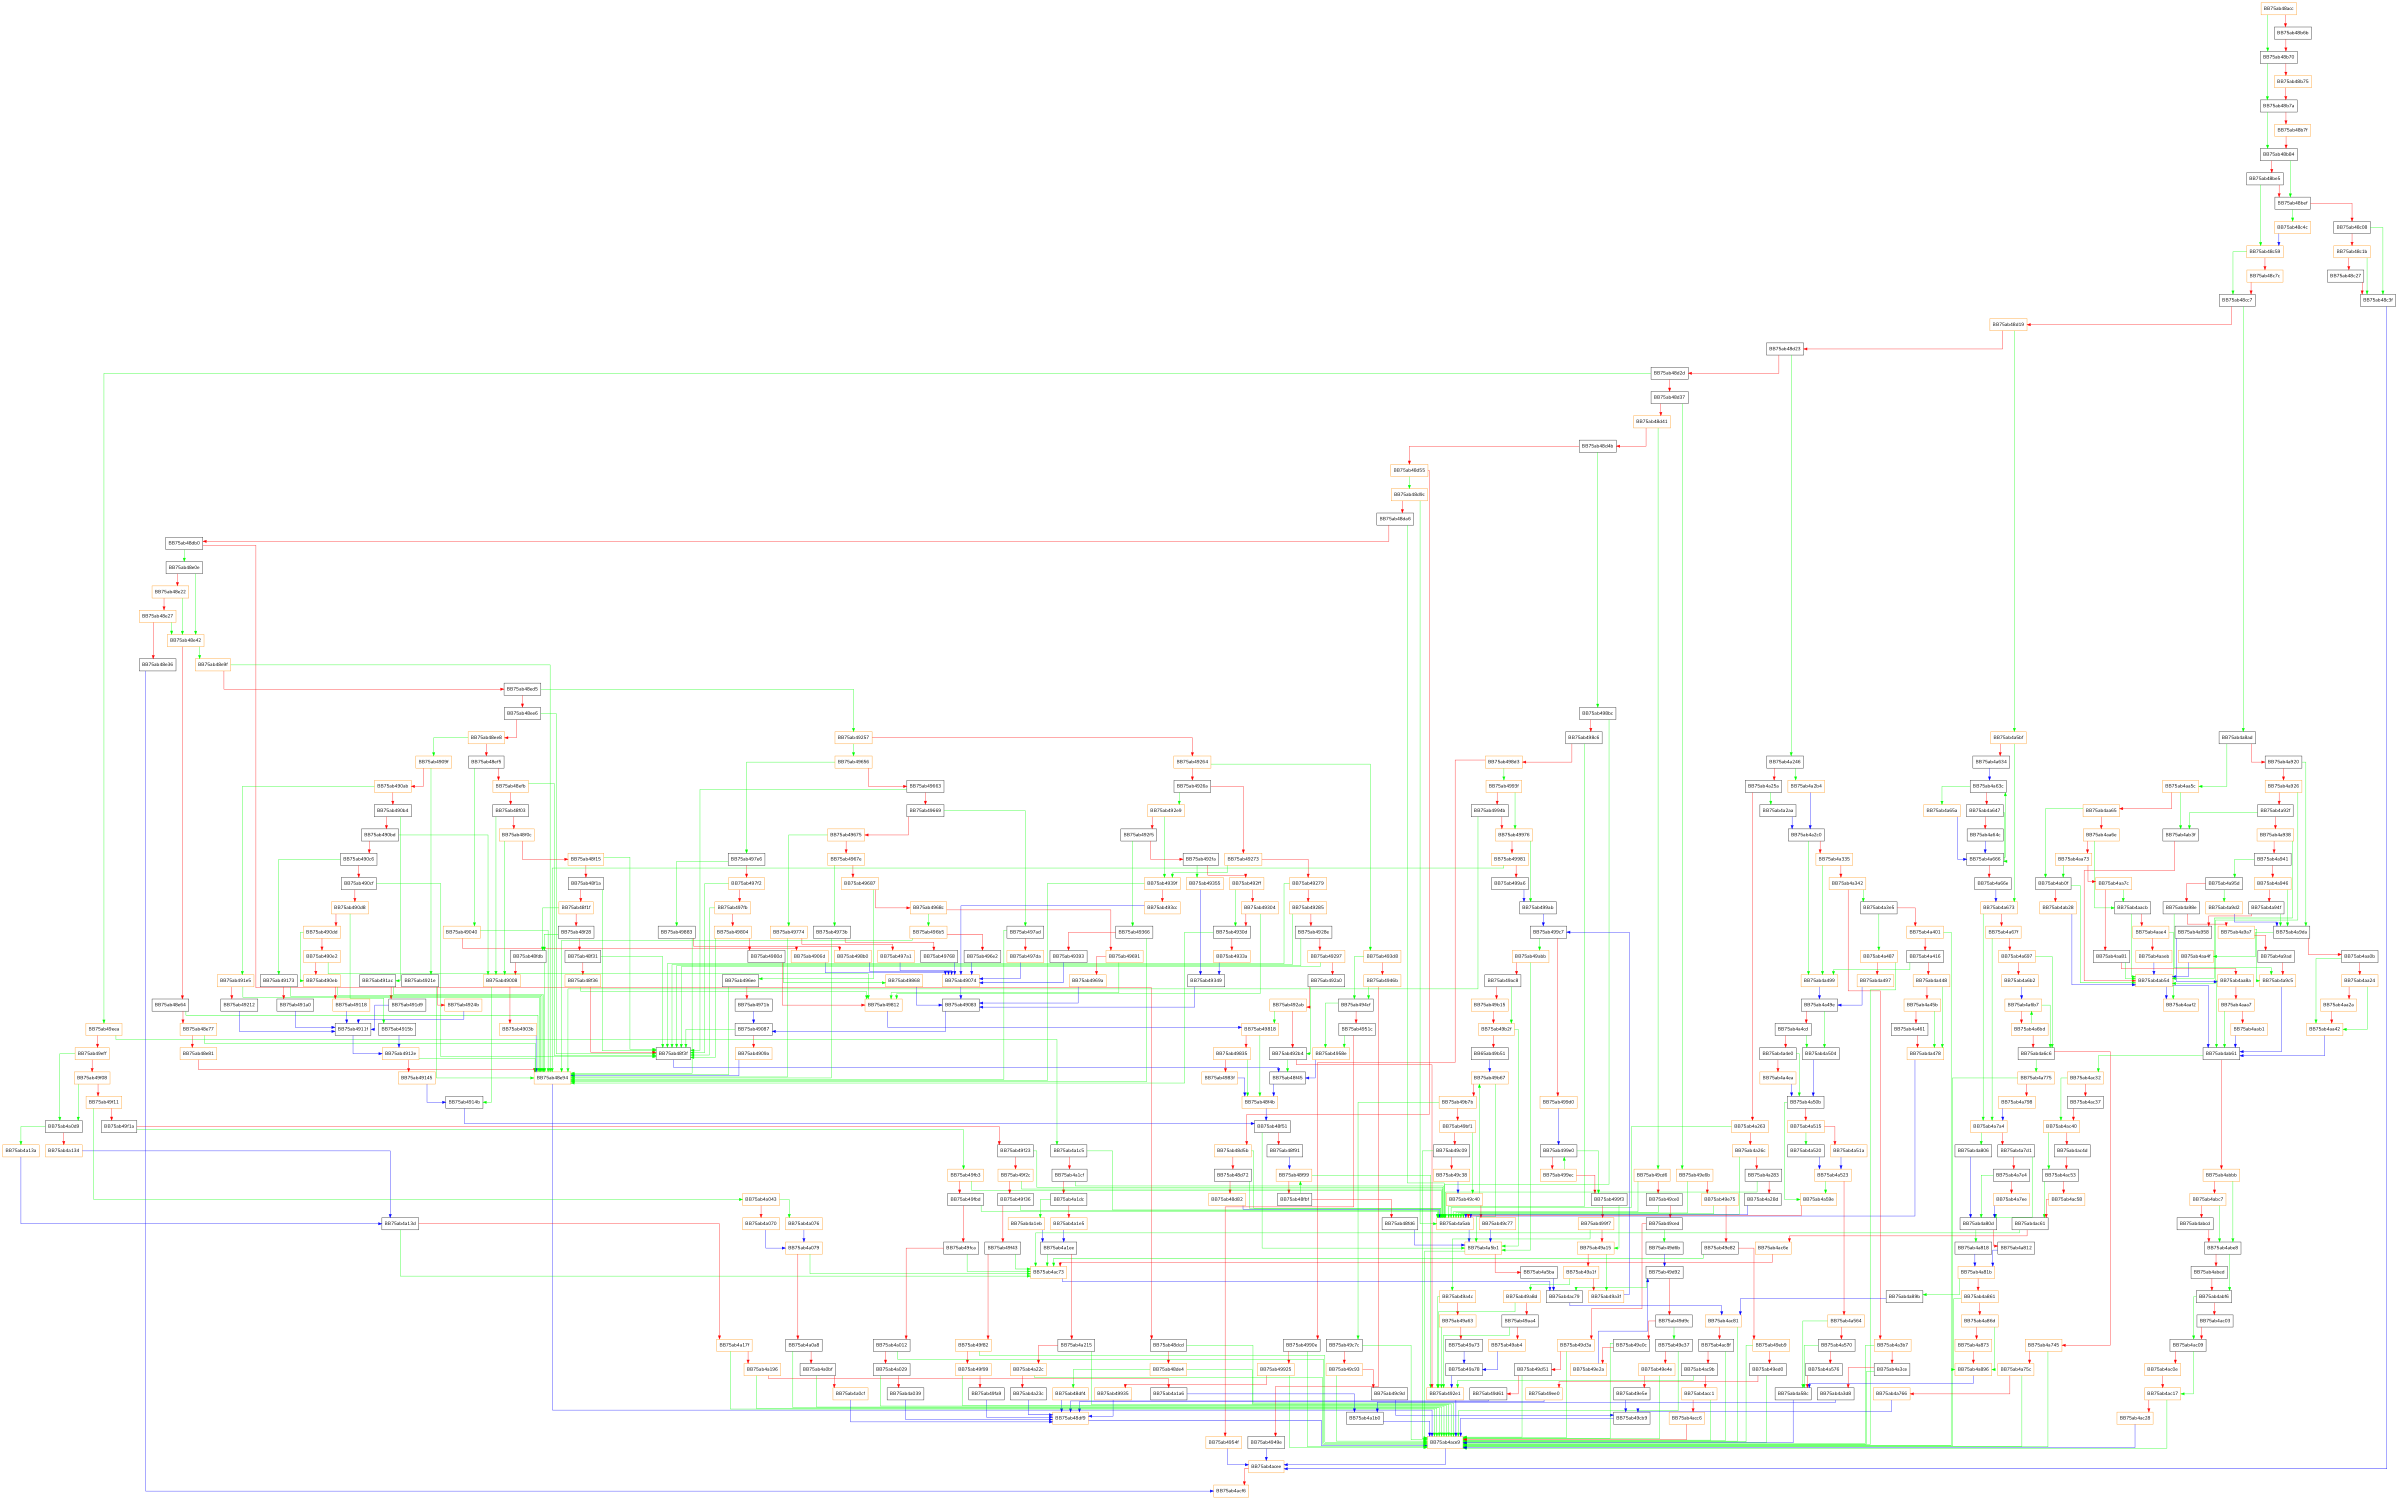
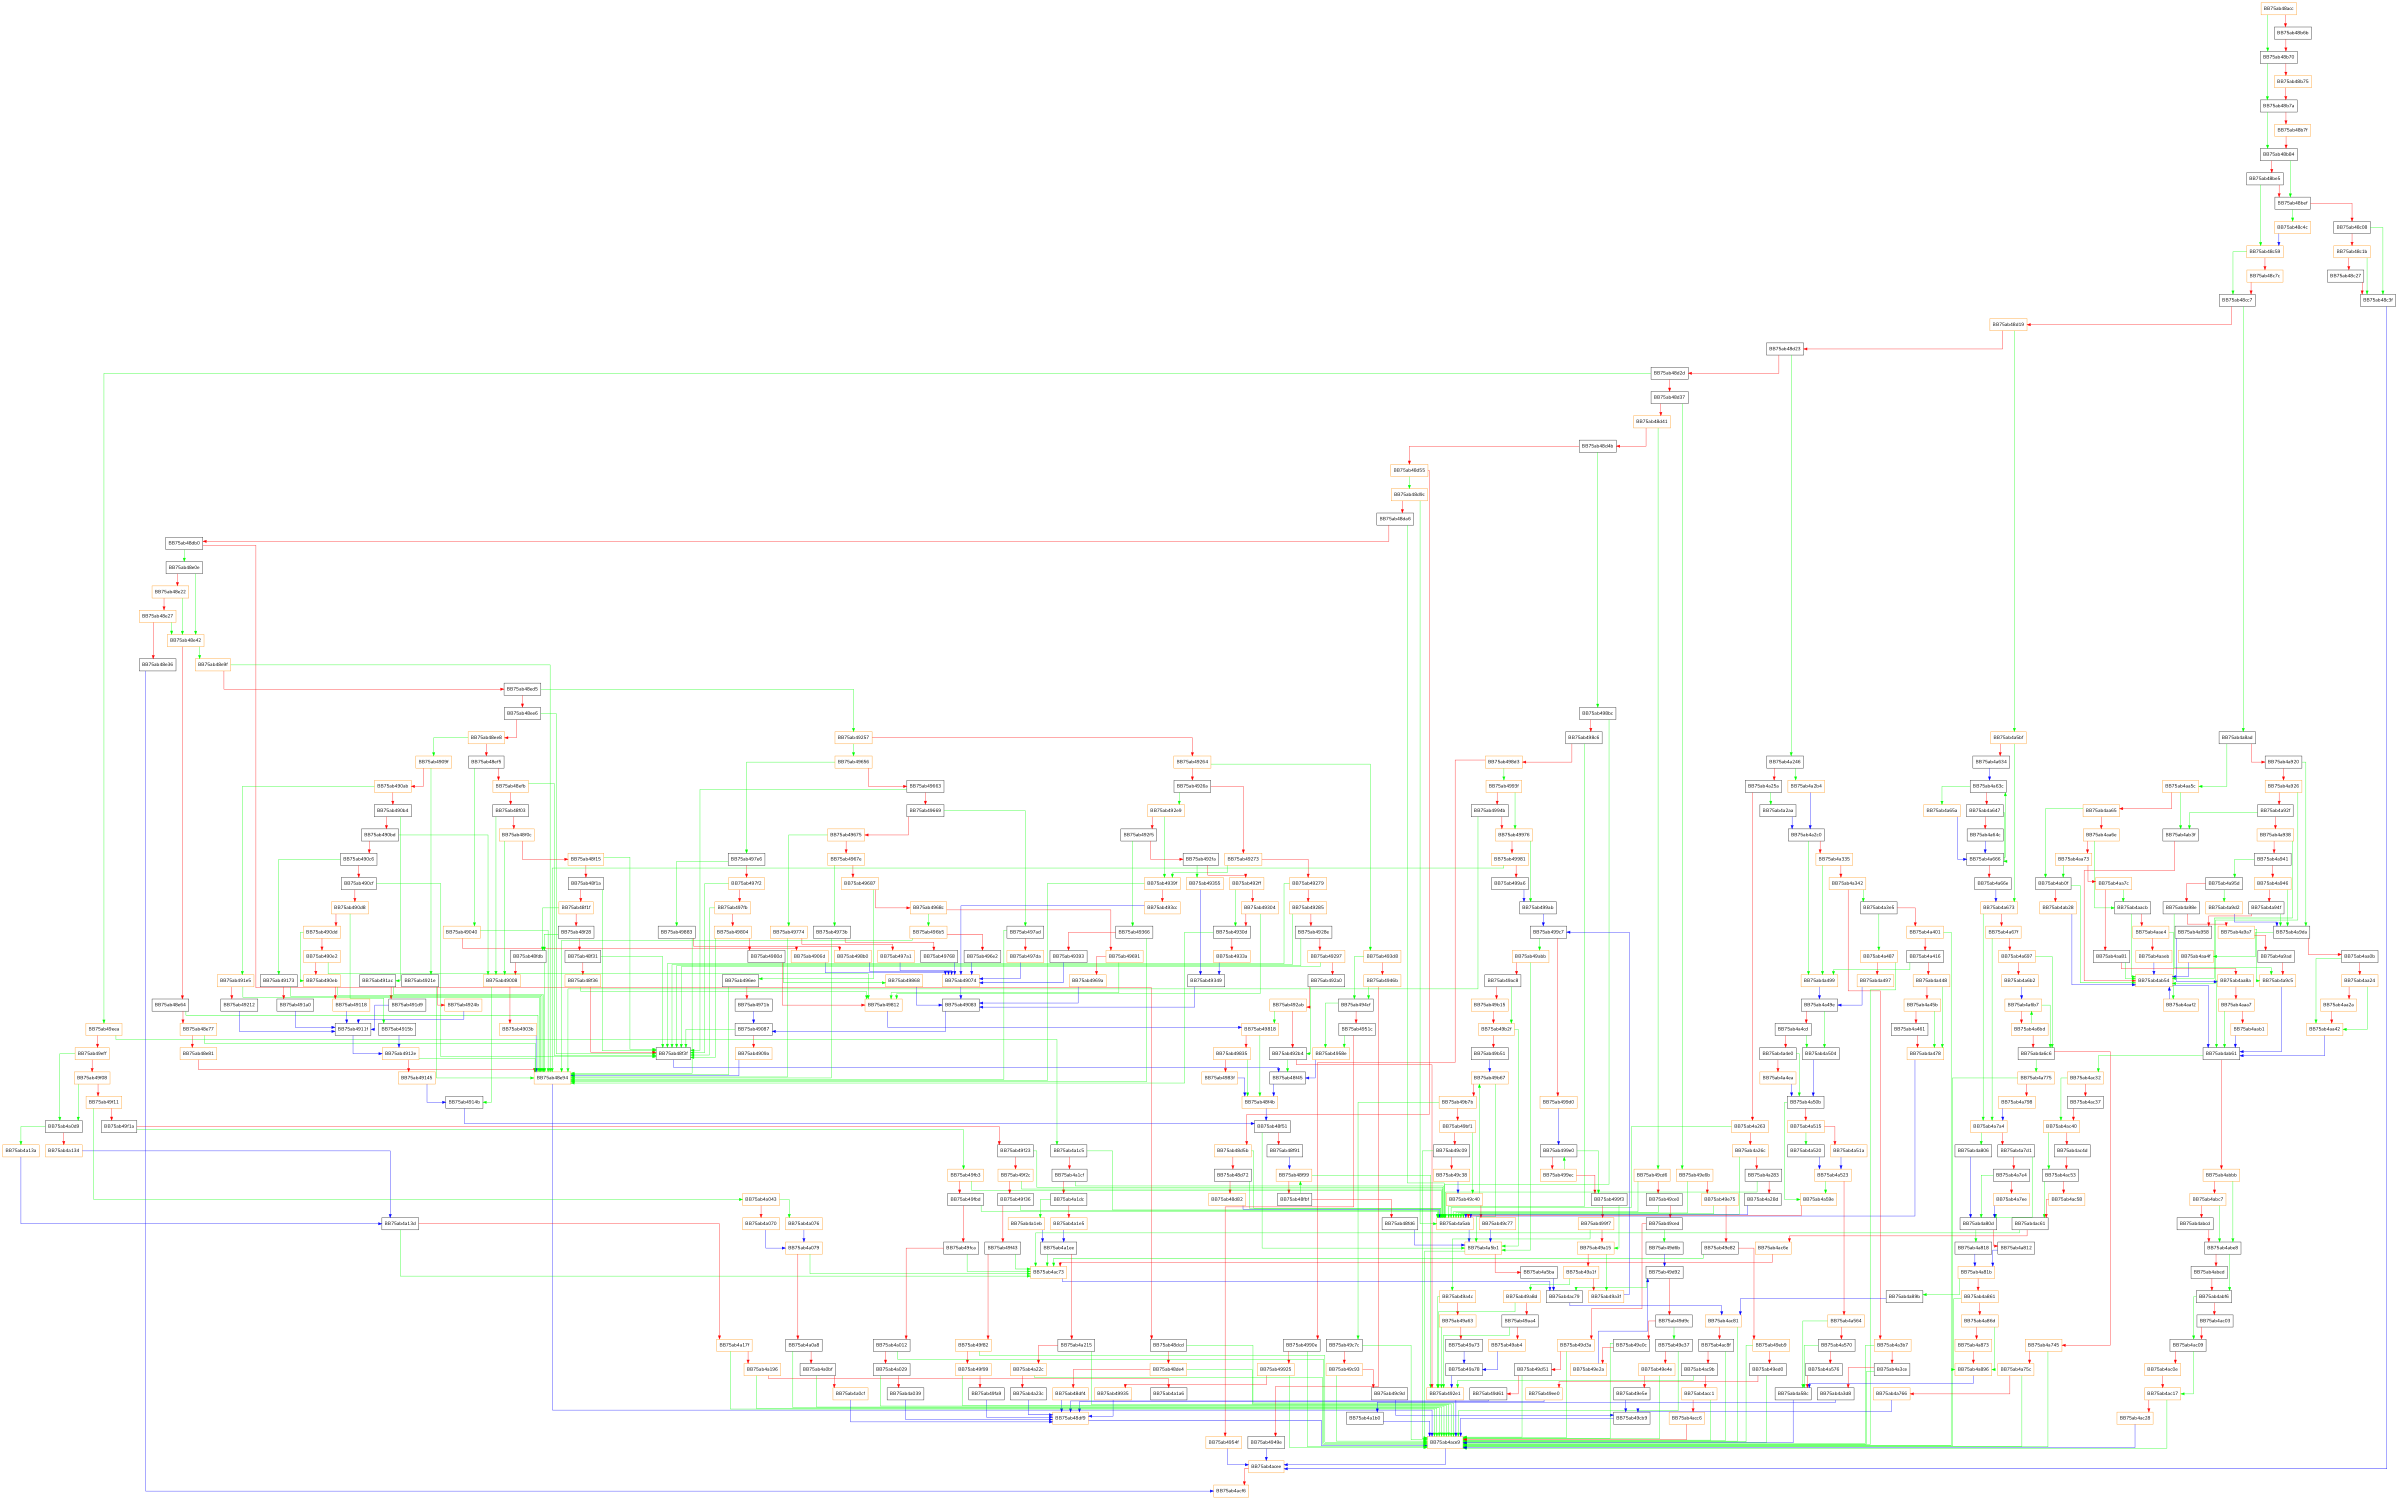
(2166, 991) -> (2169, 995)
(1490, 1054) -> (1490, 1054)
(1104, 1370) -> (1104, 1370)
(1278, 1394) -> none
